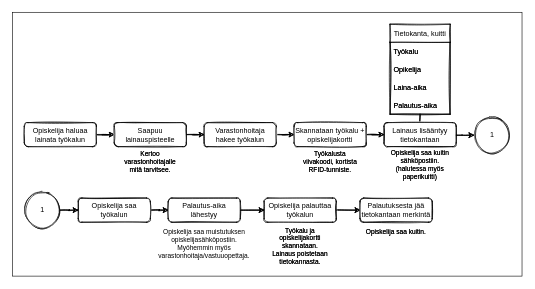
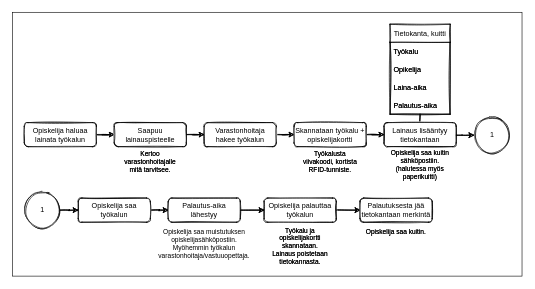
(204, 244) -> (204, 244)
